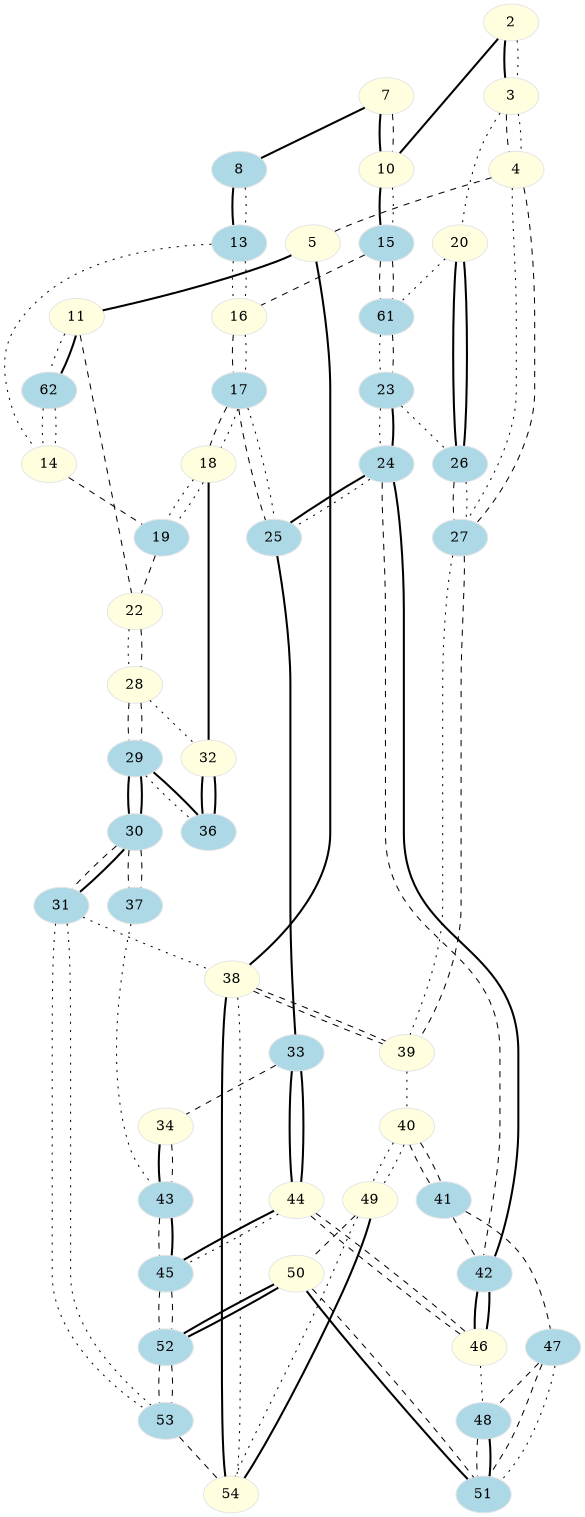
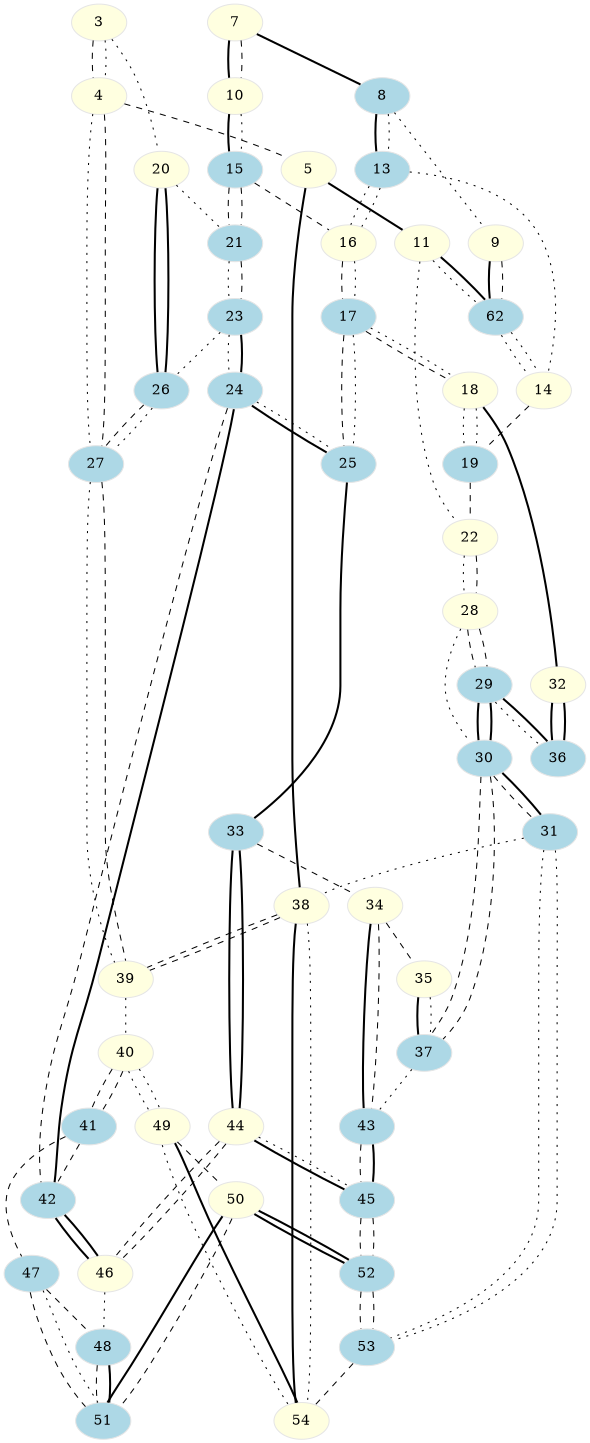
(511, 22) -> none
none -> (496, 243)
(386, 317) -> (235, 243)
(106, 464) -> (417, 396)
(172, 722) -> (445, 688)
none -> (424, 979)
